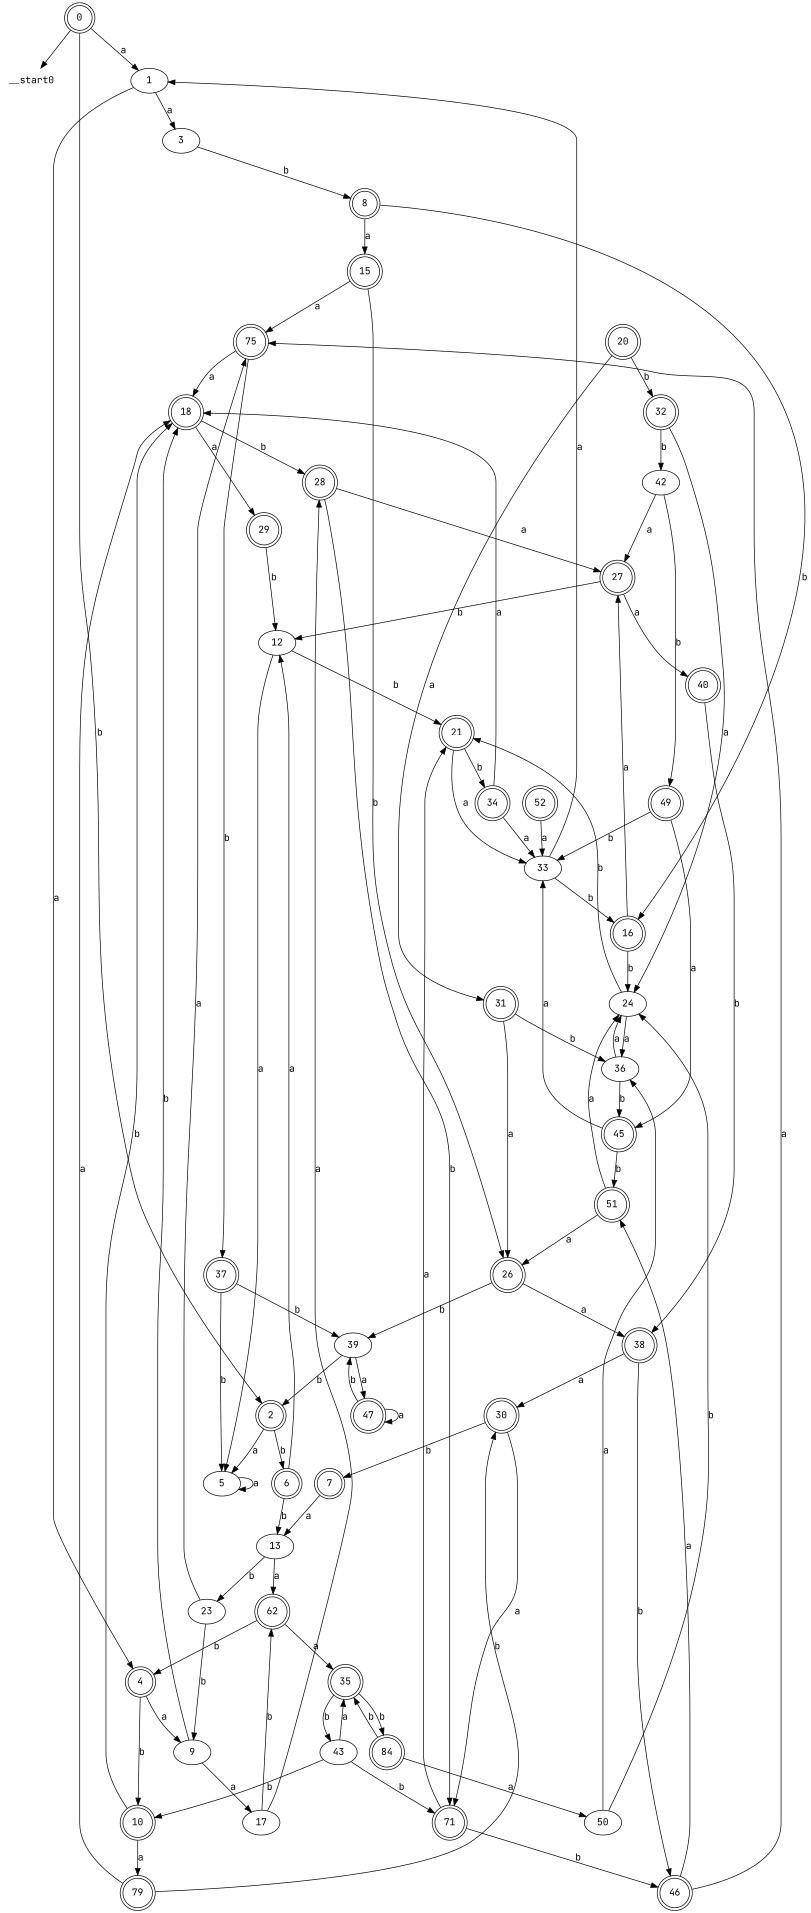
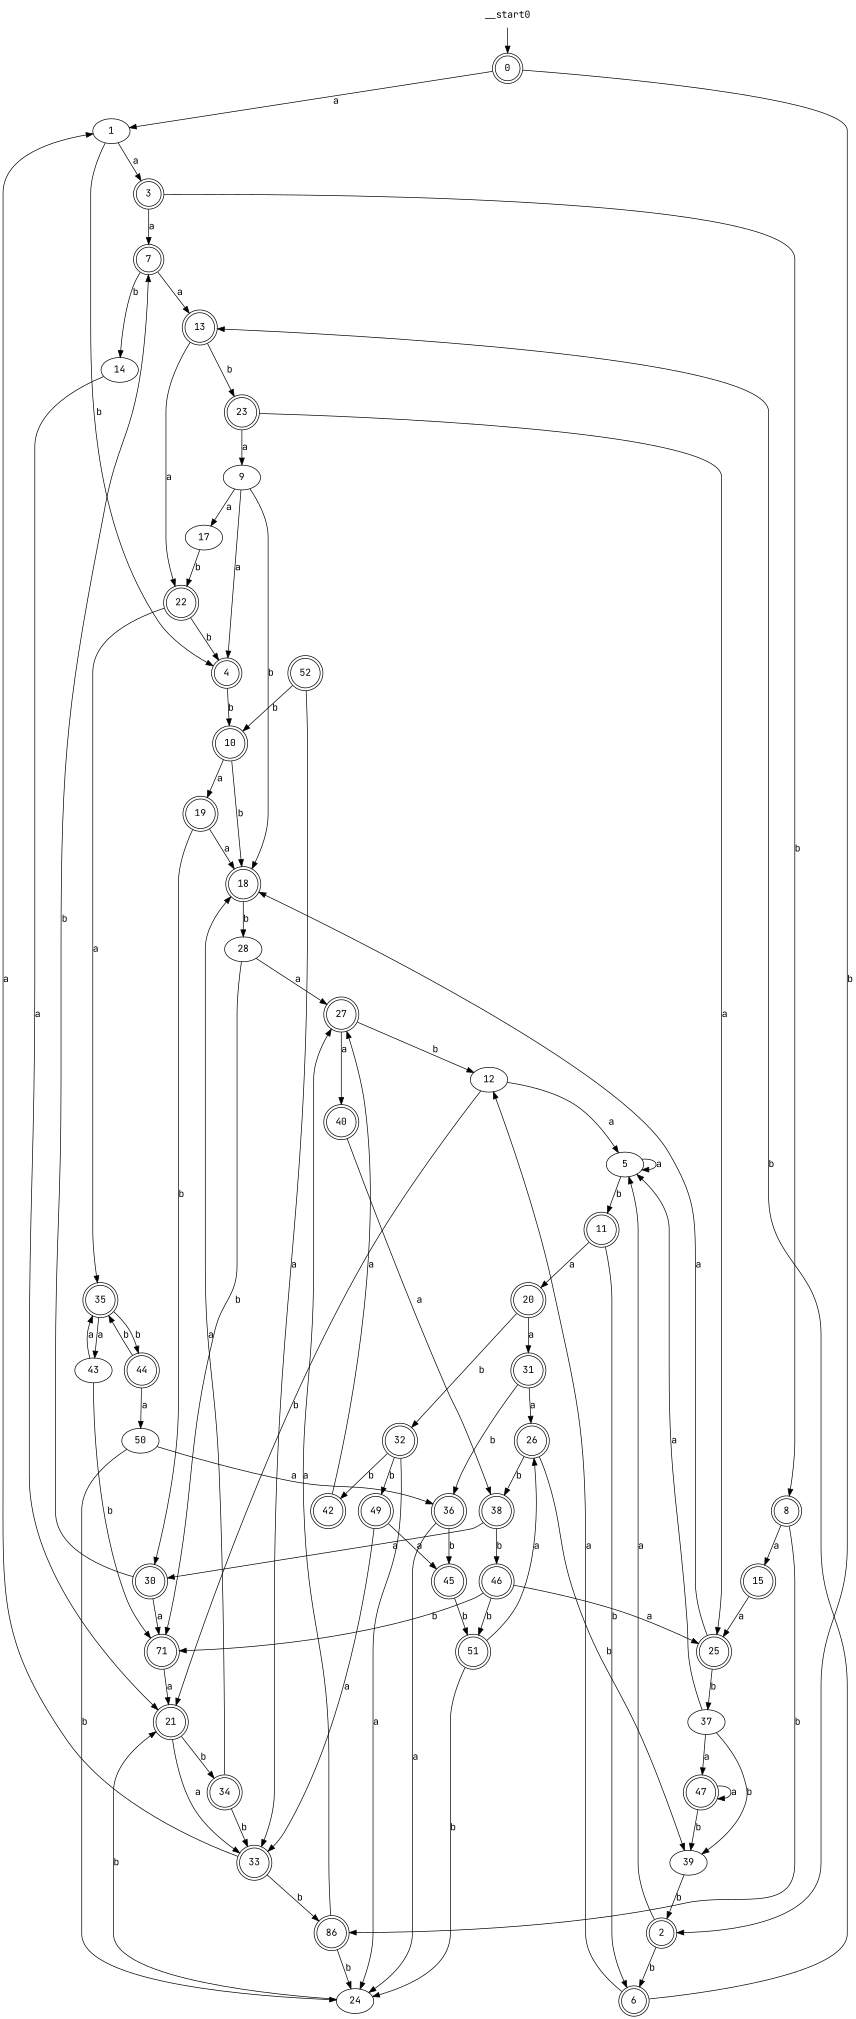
(58, 46) -> (508, 37)
(181, 141) -> (149, 194)
none -> (149, 223)
(251, 342) -> (714, 1652)
none -> (120, 370)
(320, 483) -> (243, 949)
(661, 483) -> (328, 1511)
(264, 530) -> none
(675, 637) -> (389, 1473)
(373, 781) -> none
(527, 838) -> (244, 1828)
(611, 838) -> (347, 1687)
(543, 868) -> (254, 1863)
(57, 898) -> (99, 412)
(628, 934) -> (332, 1933)
(737, 1004) -> (420, 1300)
(543, 1023) -> none
(624, 1033) -> none
(620, 1069) -> (449, 1511)
(592, 1099) -> (453, 1828)
(315, 1167) -> none
none -> (602, 1230)
(221, 1275) -> (706, 1722)
(584, 1310) -> (519, 1476)
(359, 1375) -> (704, 1751)
(224, 1381) -> (674, 1441)
(275, 1546) -> (200, 327)
(689, 1546) -> (489, 1617)
(207, 1612) -> (242, 412)
(272, 1612) -> (181, 603)
(204, 1682) -> (245, 448)
(327, 1717) -> (101, 1335)
(159, 1719) -> (235, 570)
(387, 1752) -> (142, 1370)
(244, 1791) -> (273, 704)
(559, 1857) -> (338, 1635)
(138, 1893) -> (200, 814)
